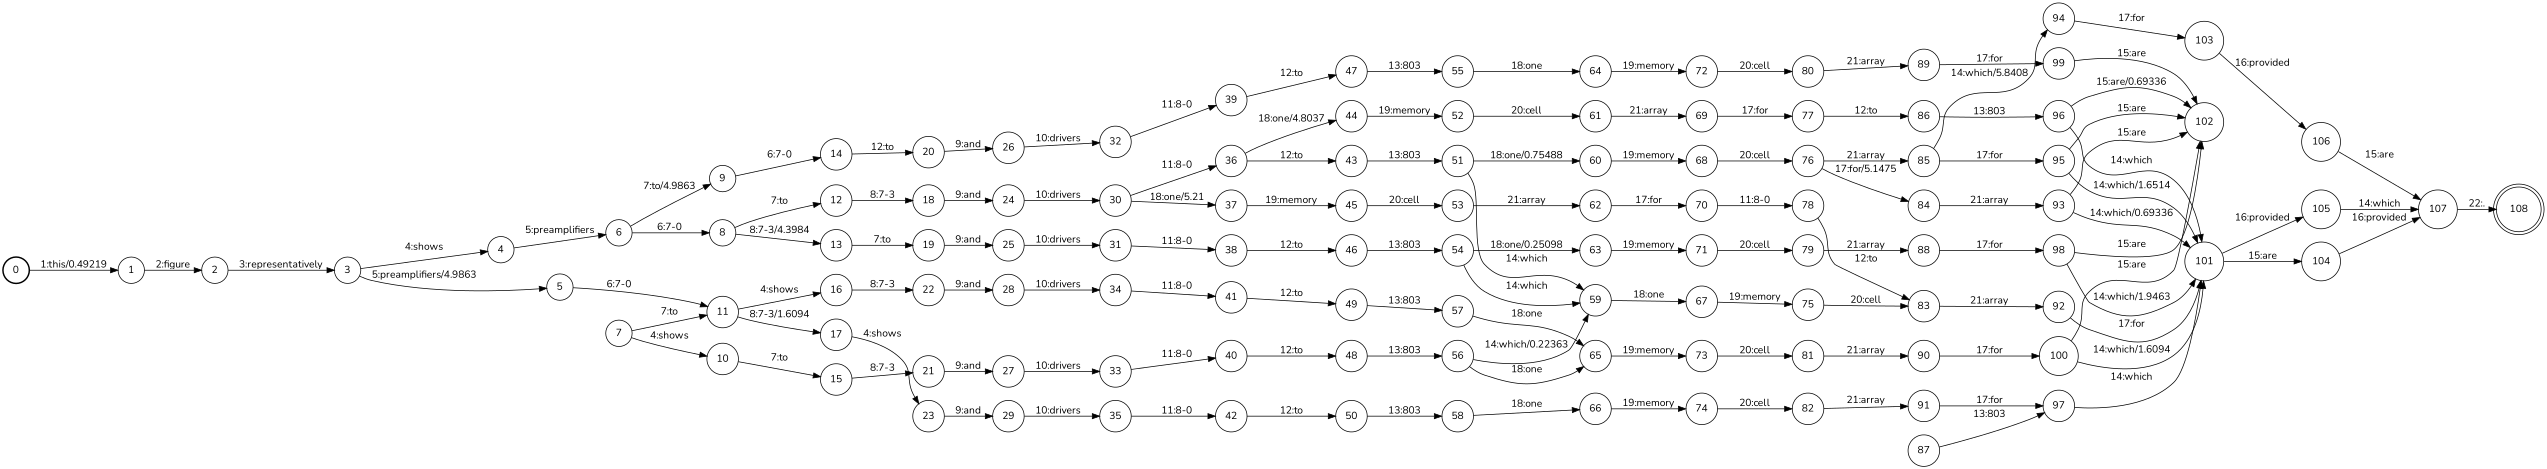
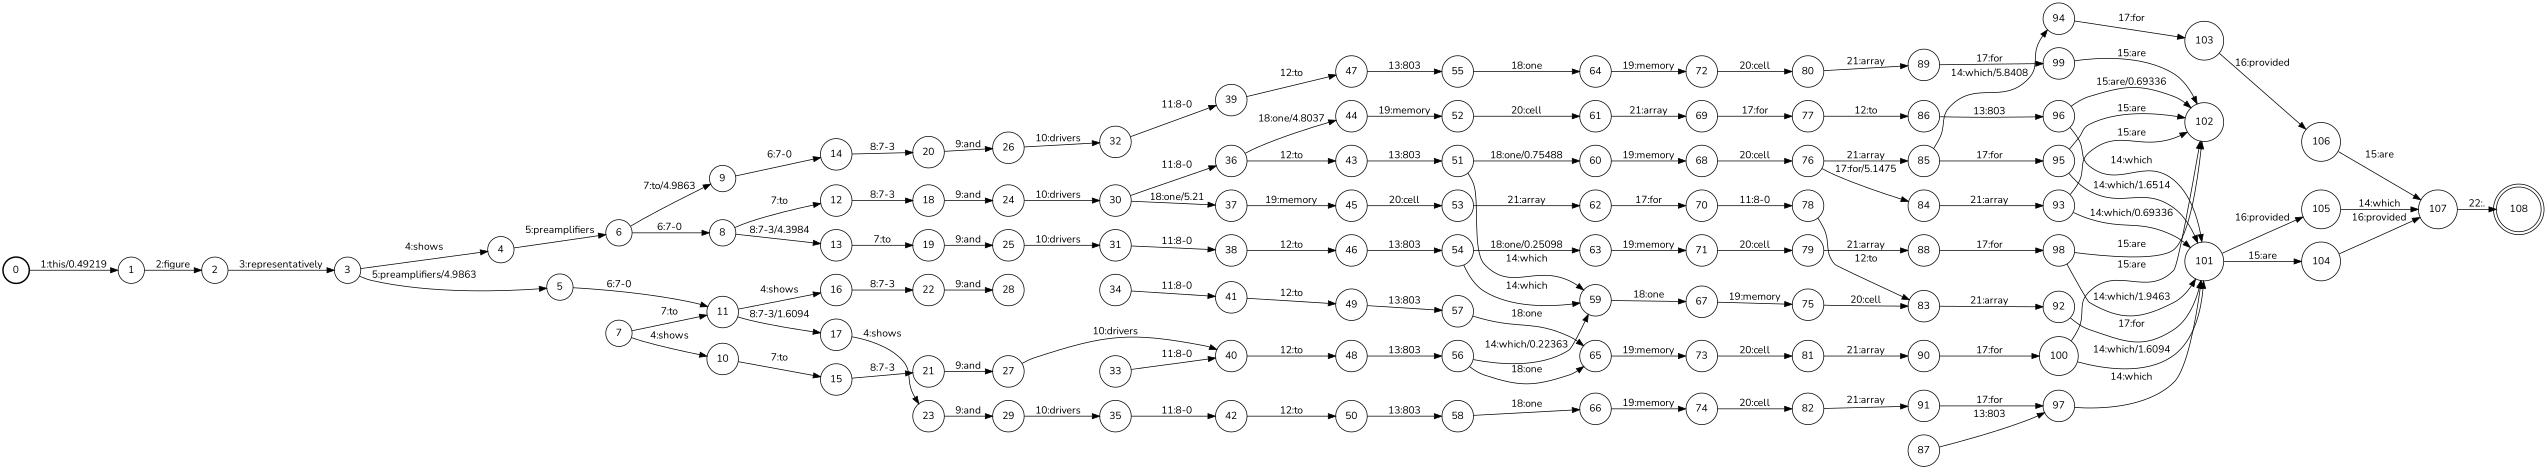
(882, 147) -> (882, 147)
(1058, 290) -> none
(1058, 371) -> (1114, 338)
